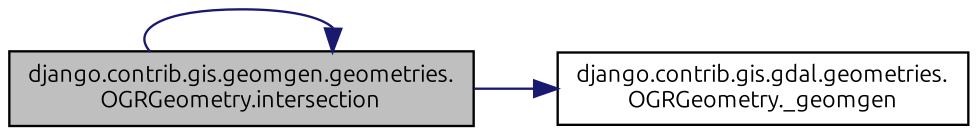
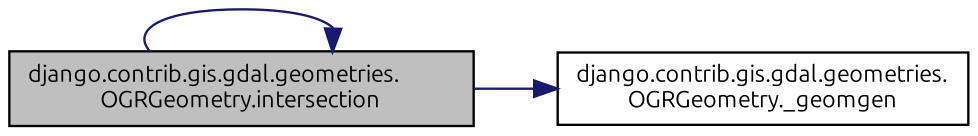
(242, 89) -> (242, 89)
